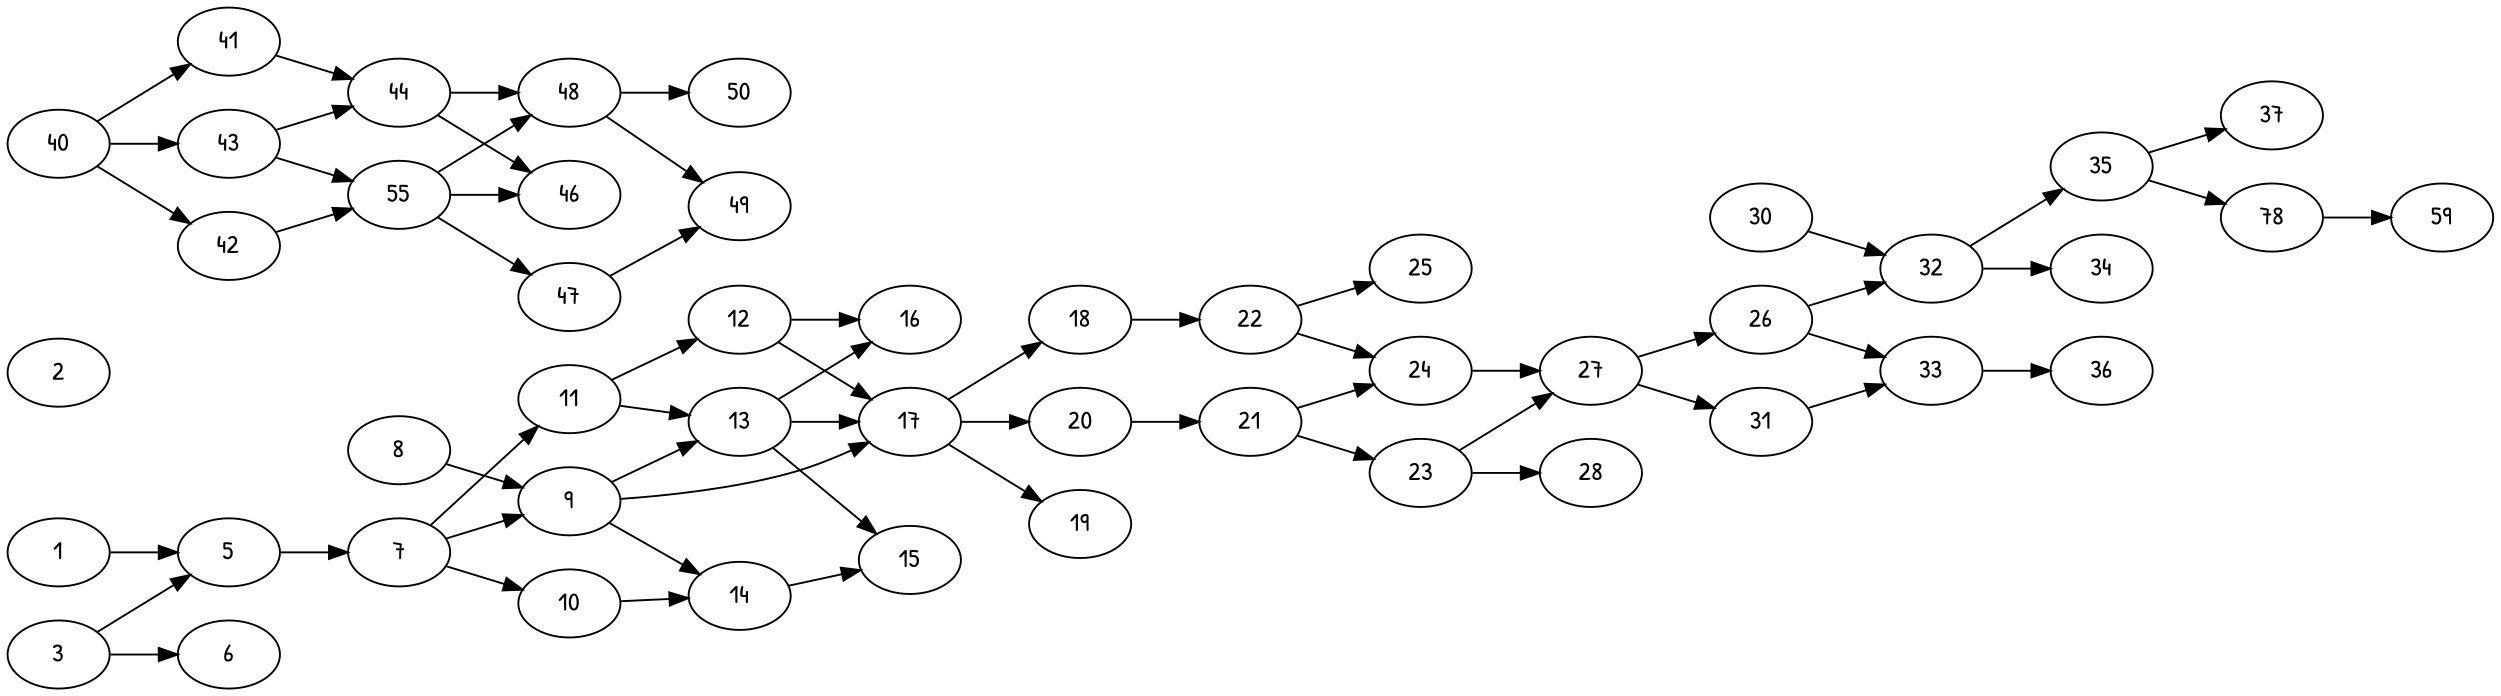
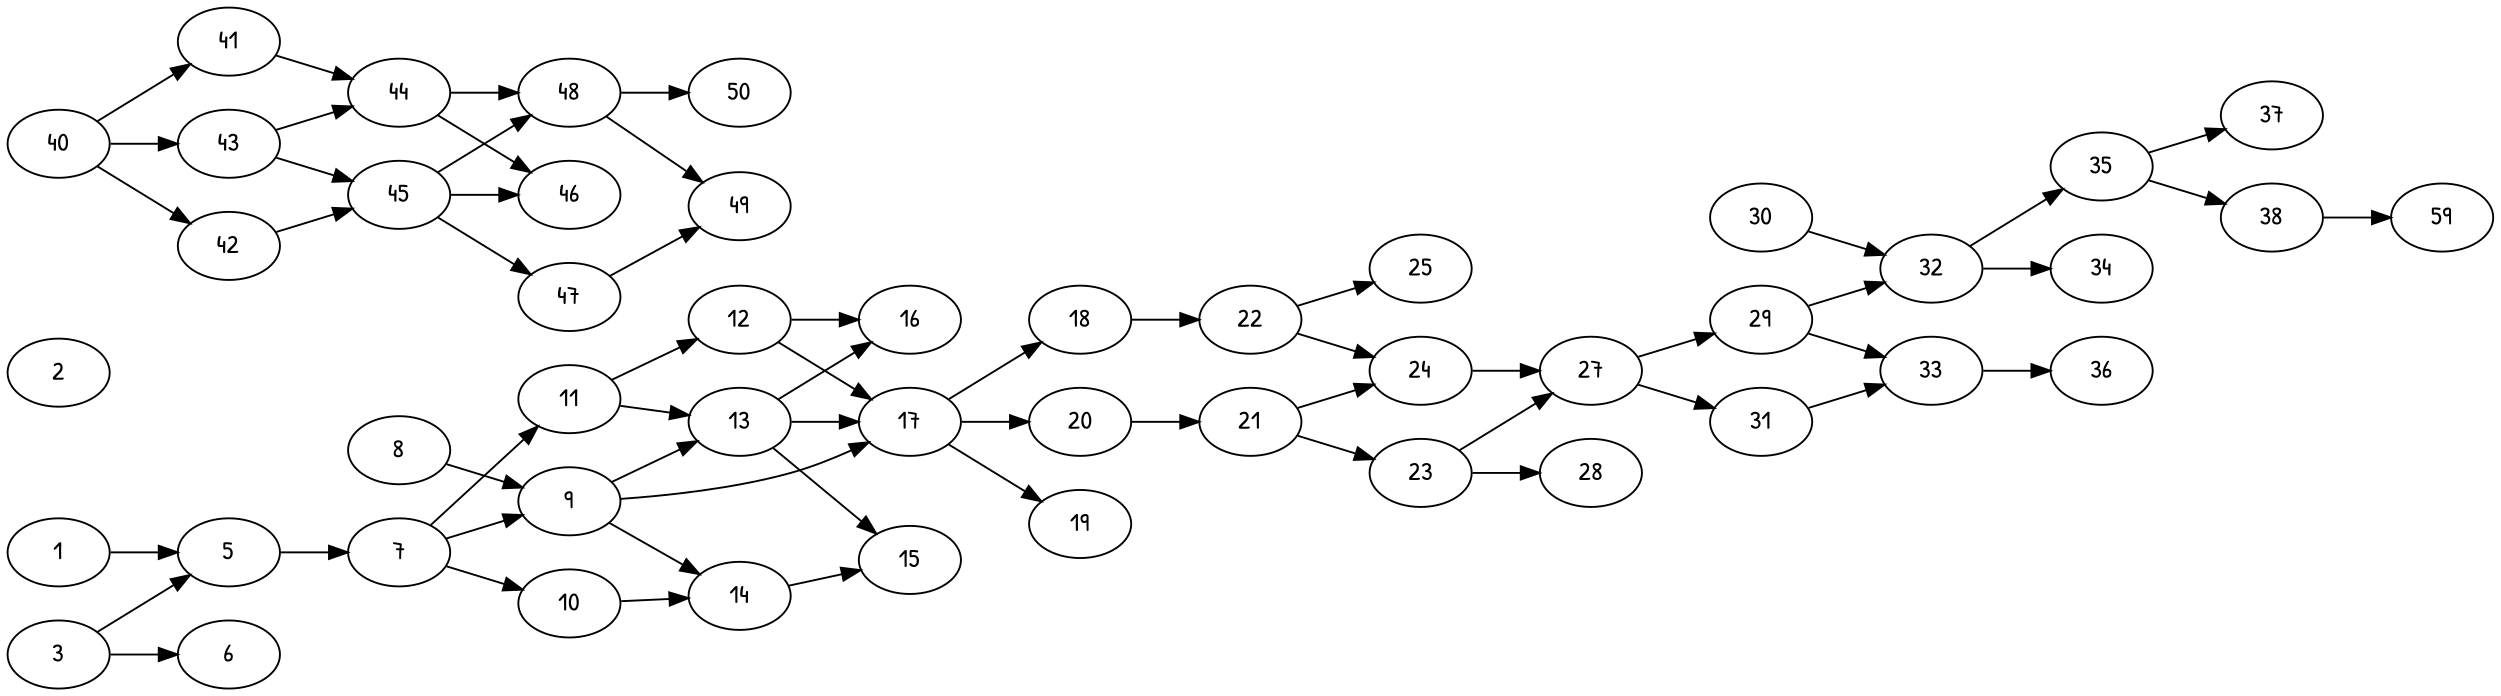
(399, 195) -> (399, 195)
(2272, 218) -> (2272, 218)
(1761, 320) -> (1761, 320)
